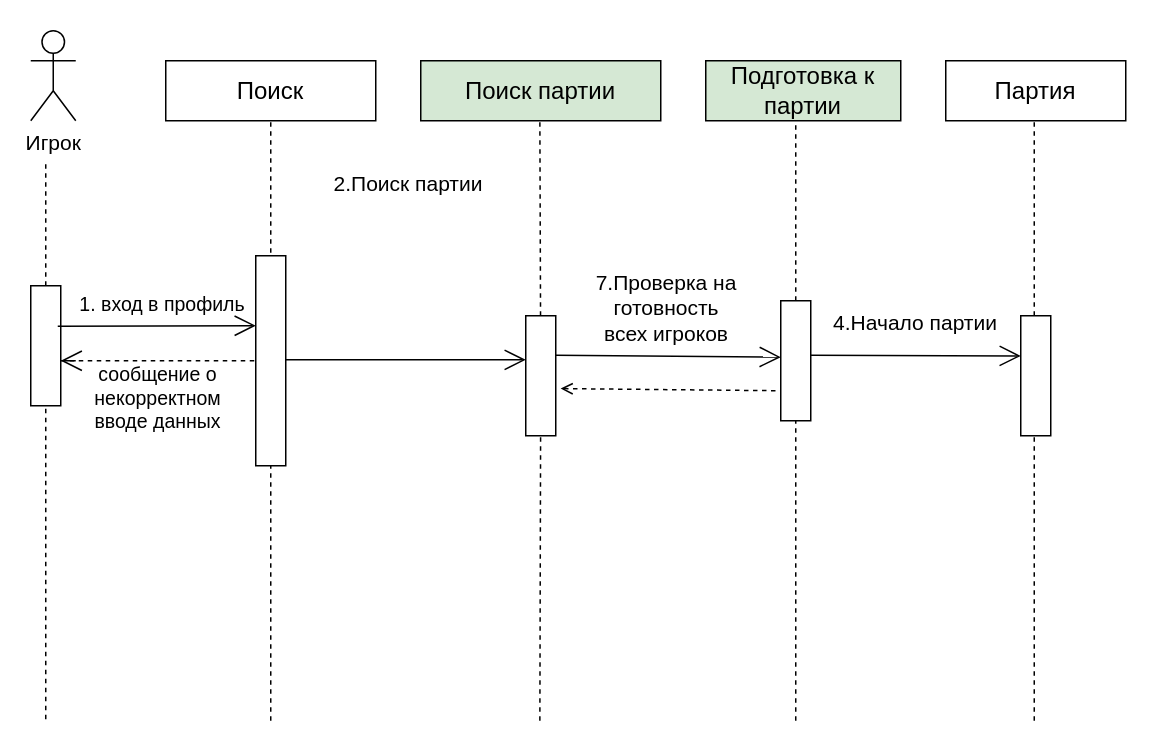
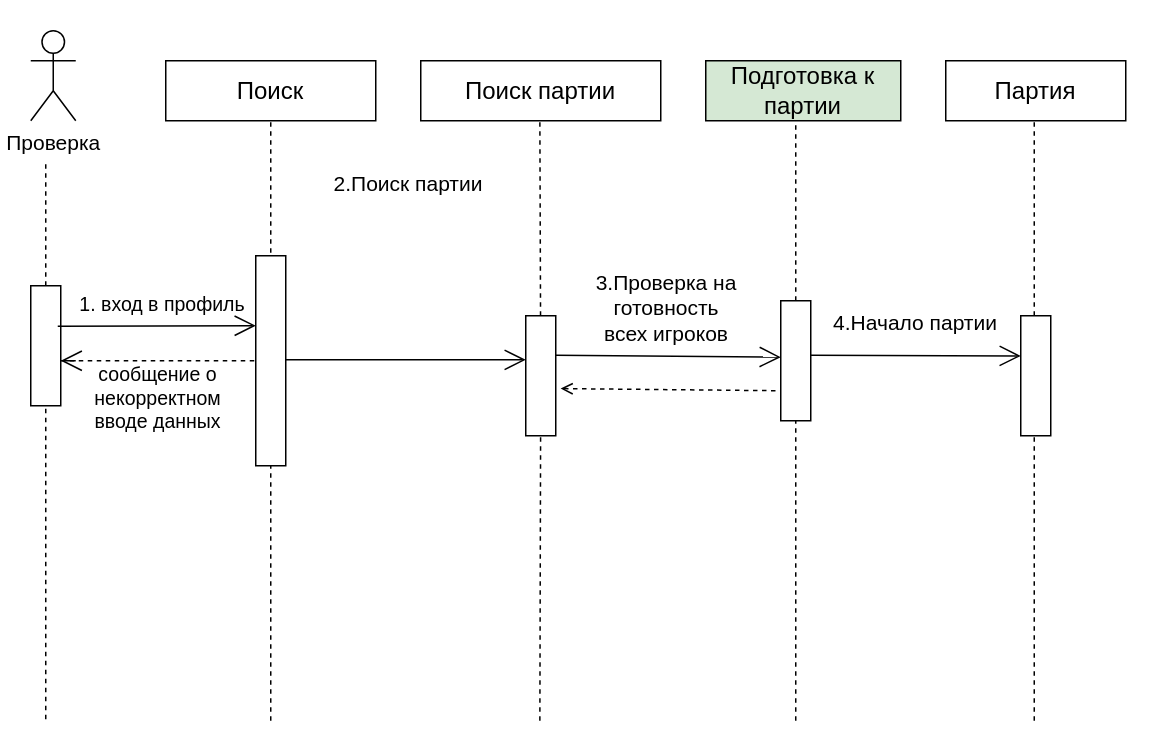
(541, 91) -> (541, 91)
(54, 142) -> (54, 142)
(667, 308) -> (667, 308)
